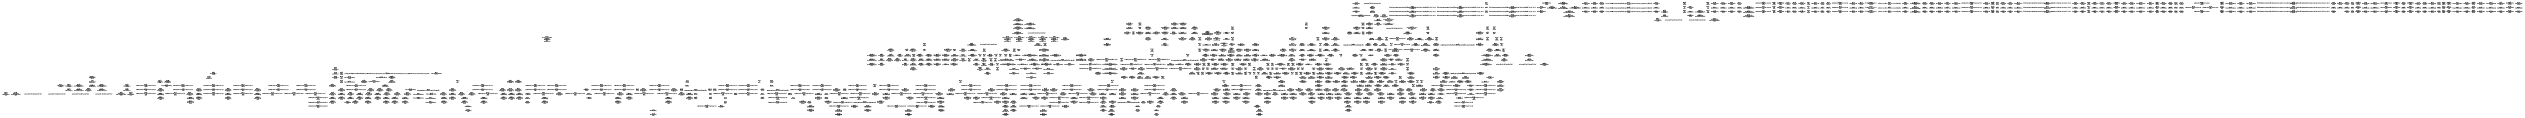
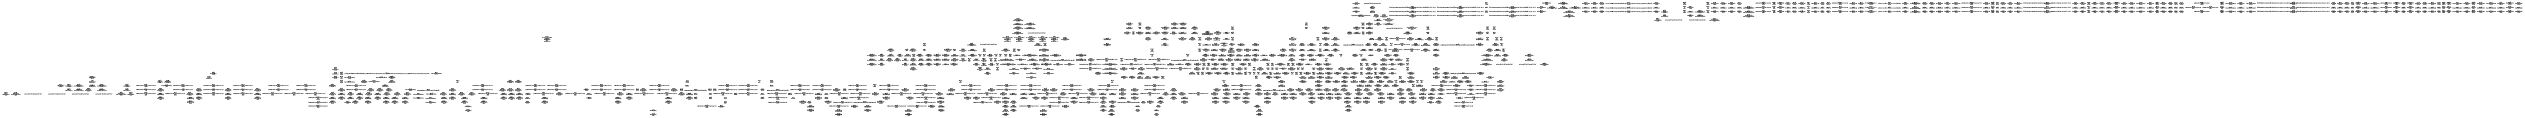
none -> (2340, 12)
